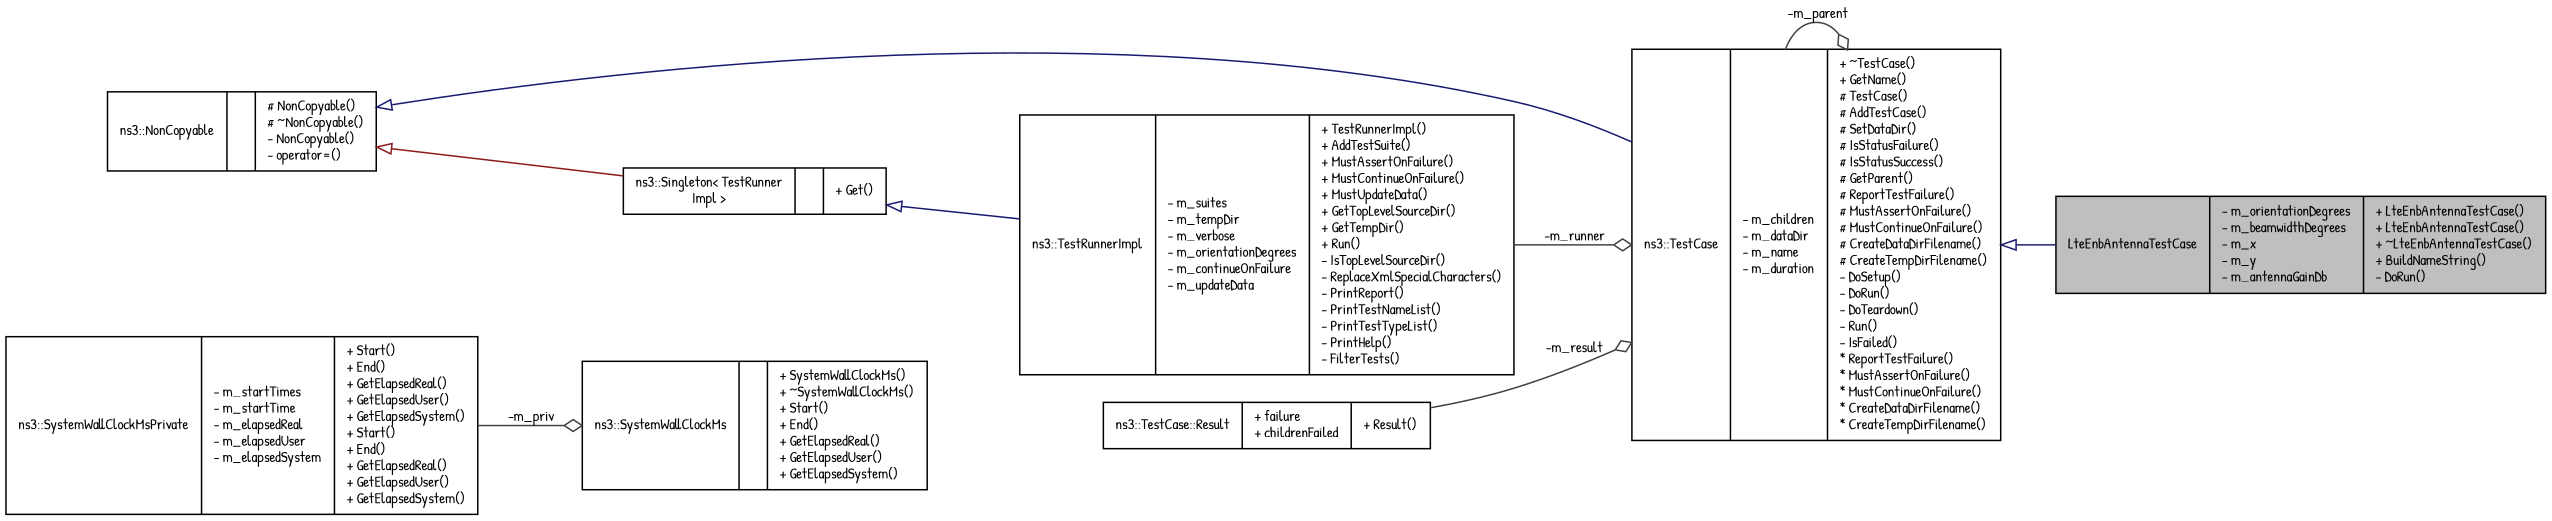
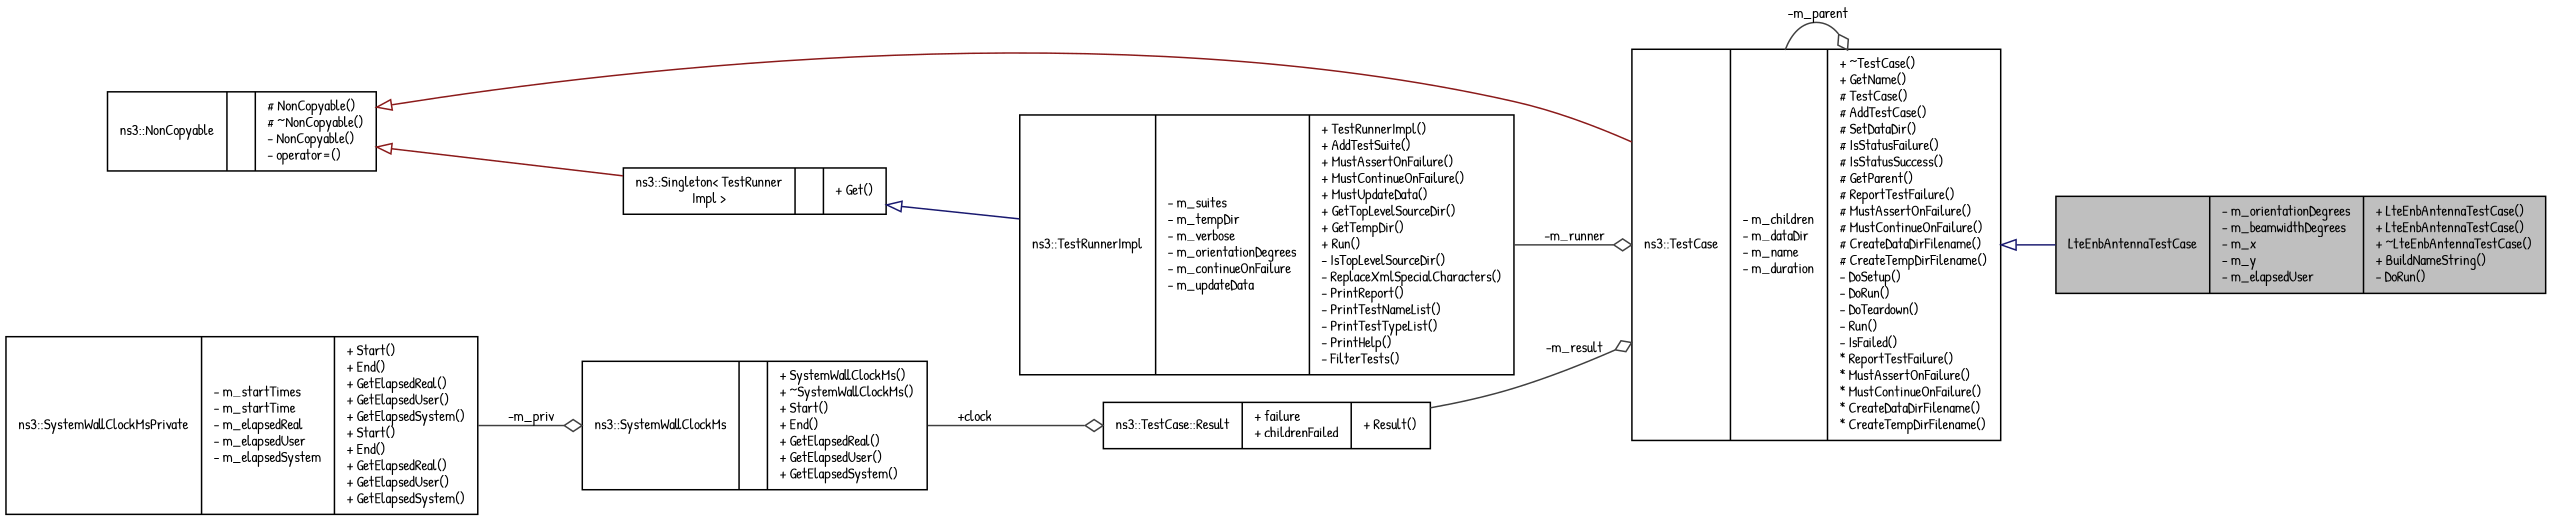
(1016, 54) -> (1016, 54)
(2275, 277) -> (2268, 277)
none -> (1006, 426)
